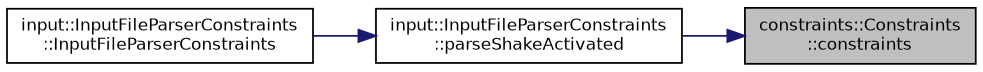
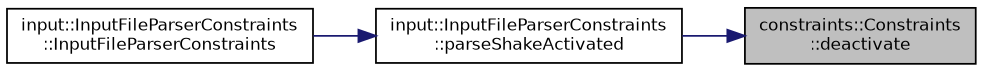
(860, 36) -> (860, 36)
